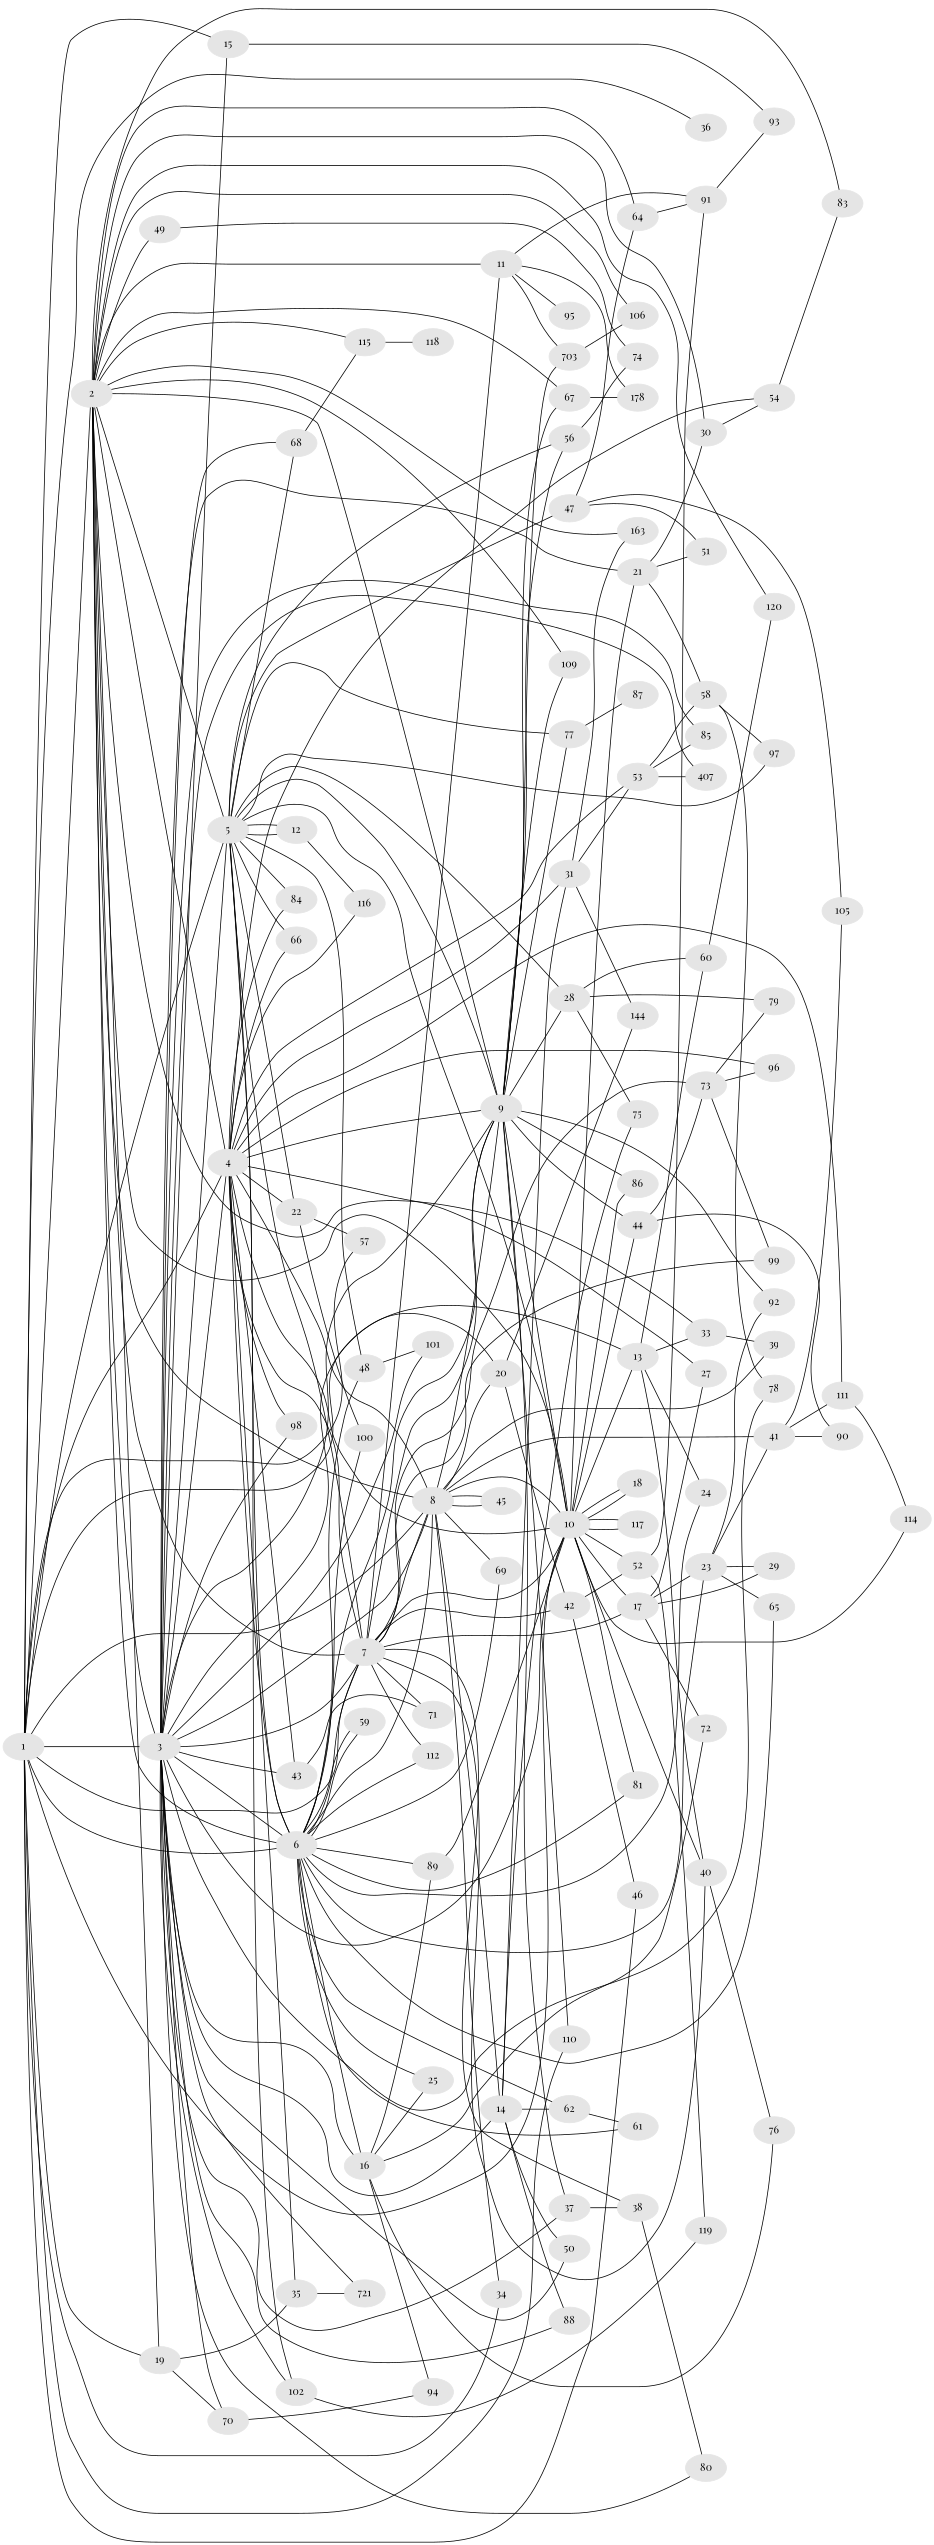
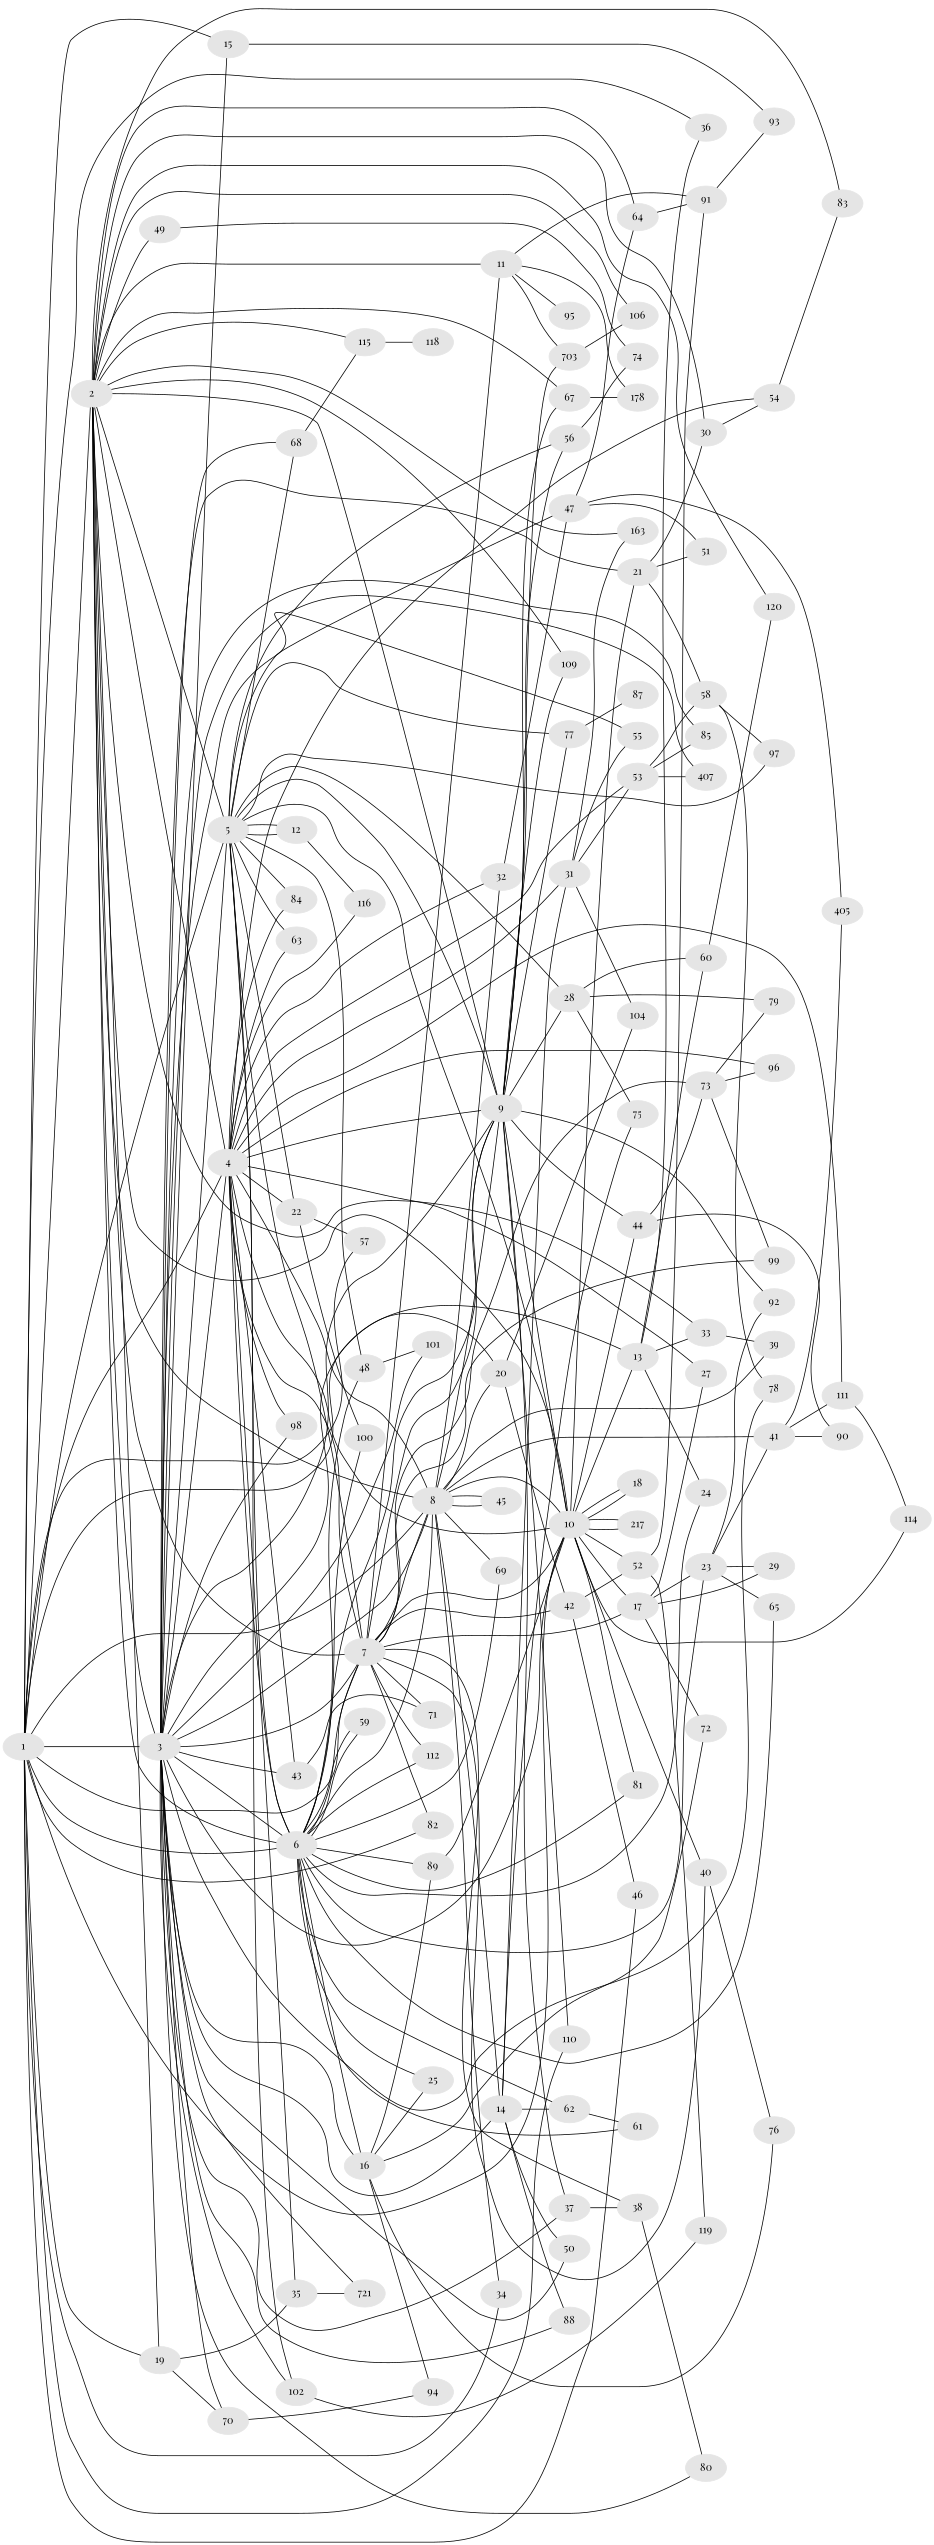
none -> (638, 736)
none -> (501, 877)
(843, 911) -> (843, 911)
(297, 941) -> (297, 941)
(638, 1016) -> (638, 1016)
(638, 1184) -> none
(638, 1524) -> (638, 1524)
(673, 1615) -> (664, 771)
none -> (433, 1826)
